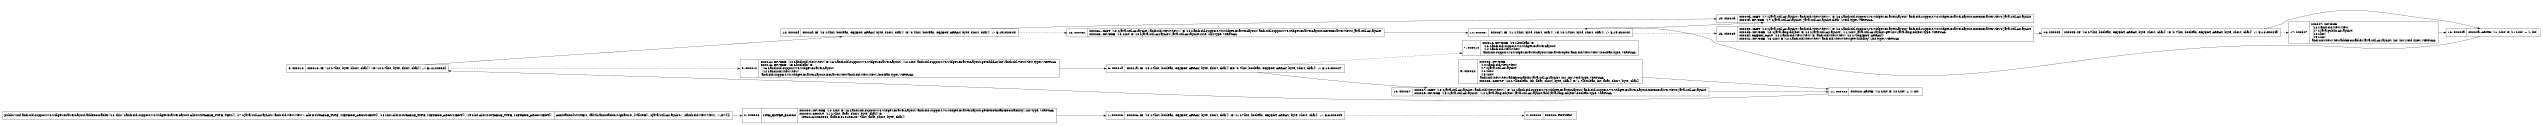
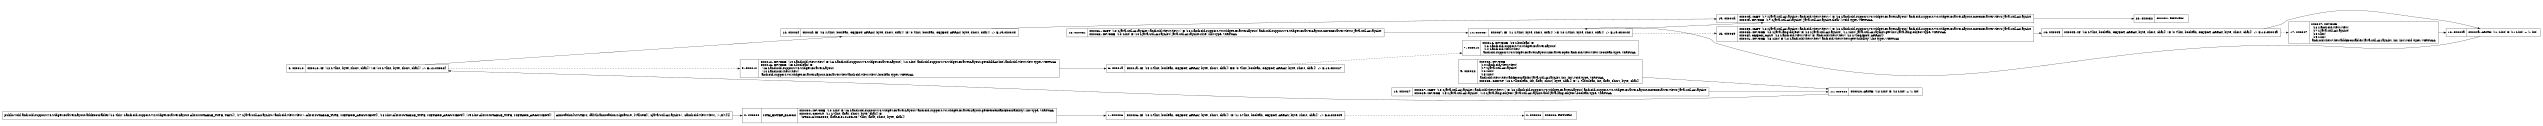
none -> (2161, 19)
(2332, 31) -> (2330, 31)
(1042, 33) -> none
(1341, 81) -> none
